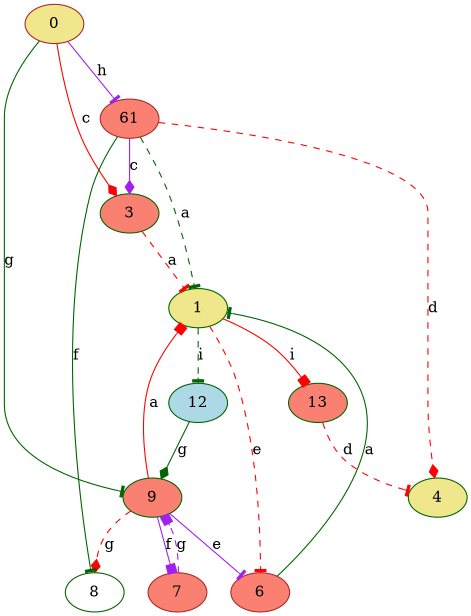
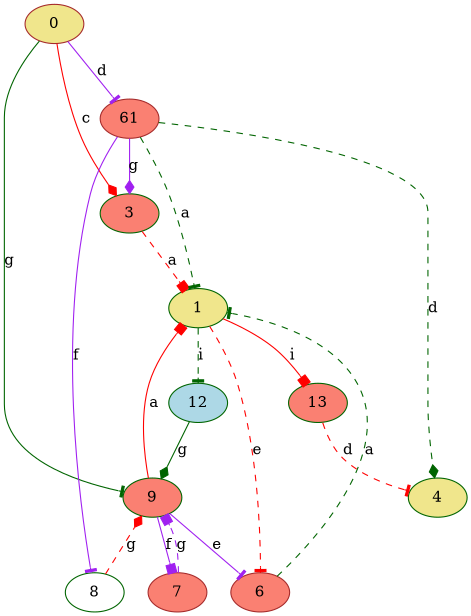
(102, 71) -> (102, 71)
(134, 166) -> (134, 166)
(420, 193) -> (420, 193)
(161, 256) -> (161, 256)
(73, 348) -> (73, 348)
(366, 420) -> (366, 420)
(108, 531) -> (120, 551)
